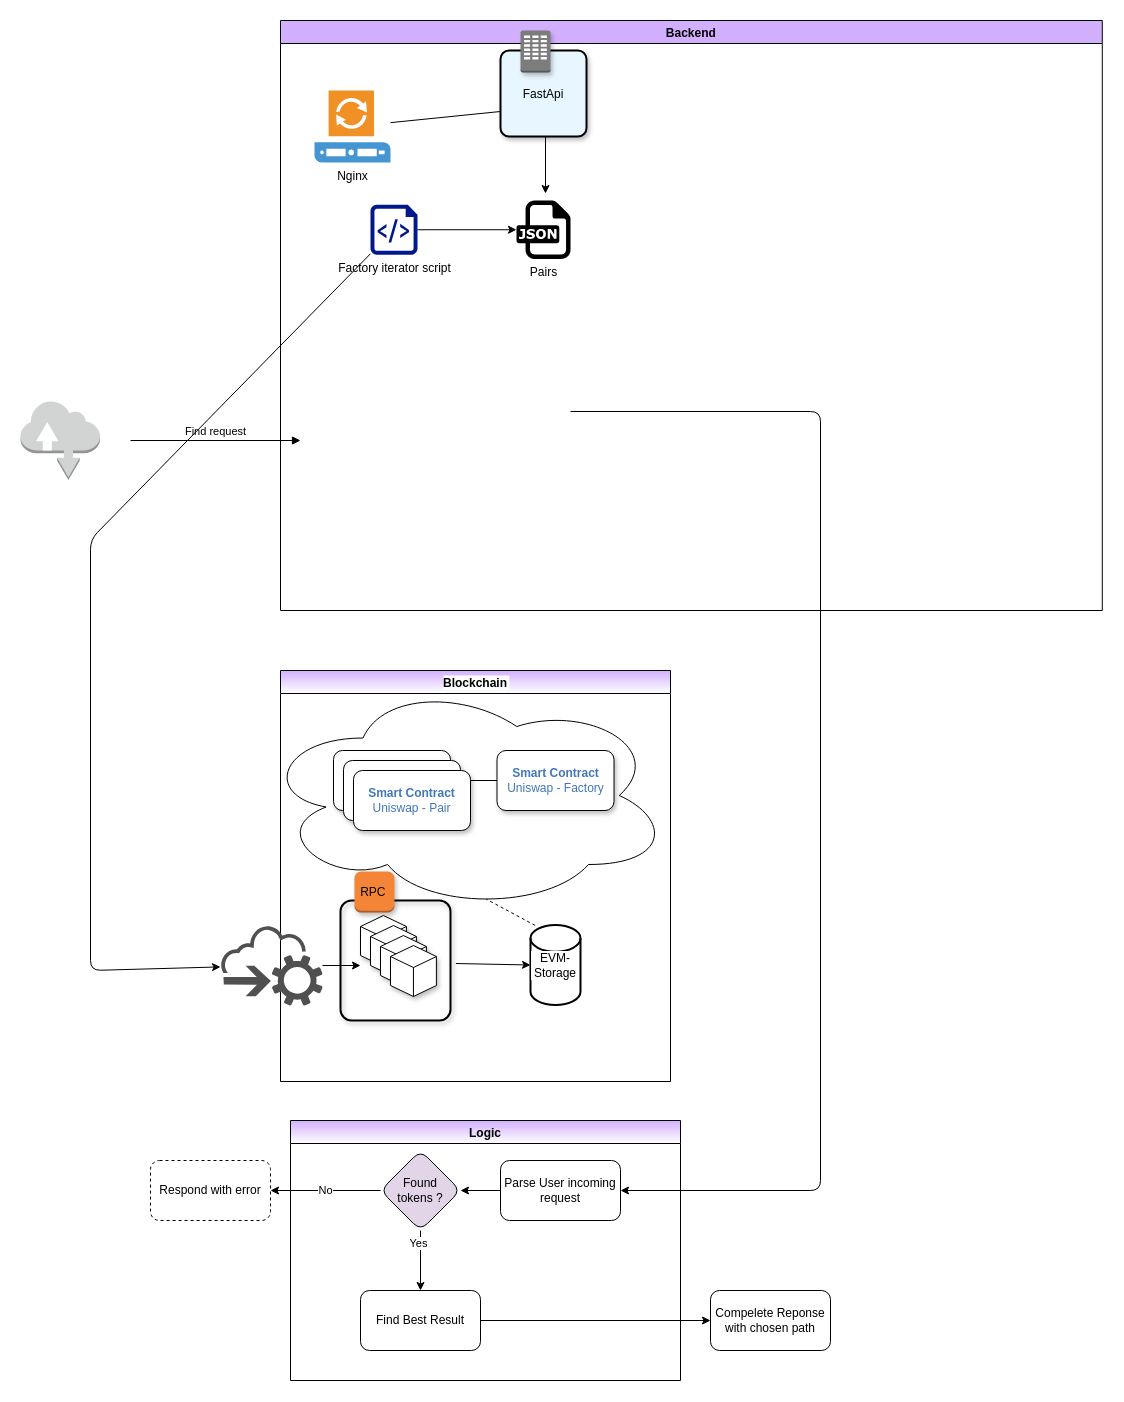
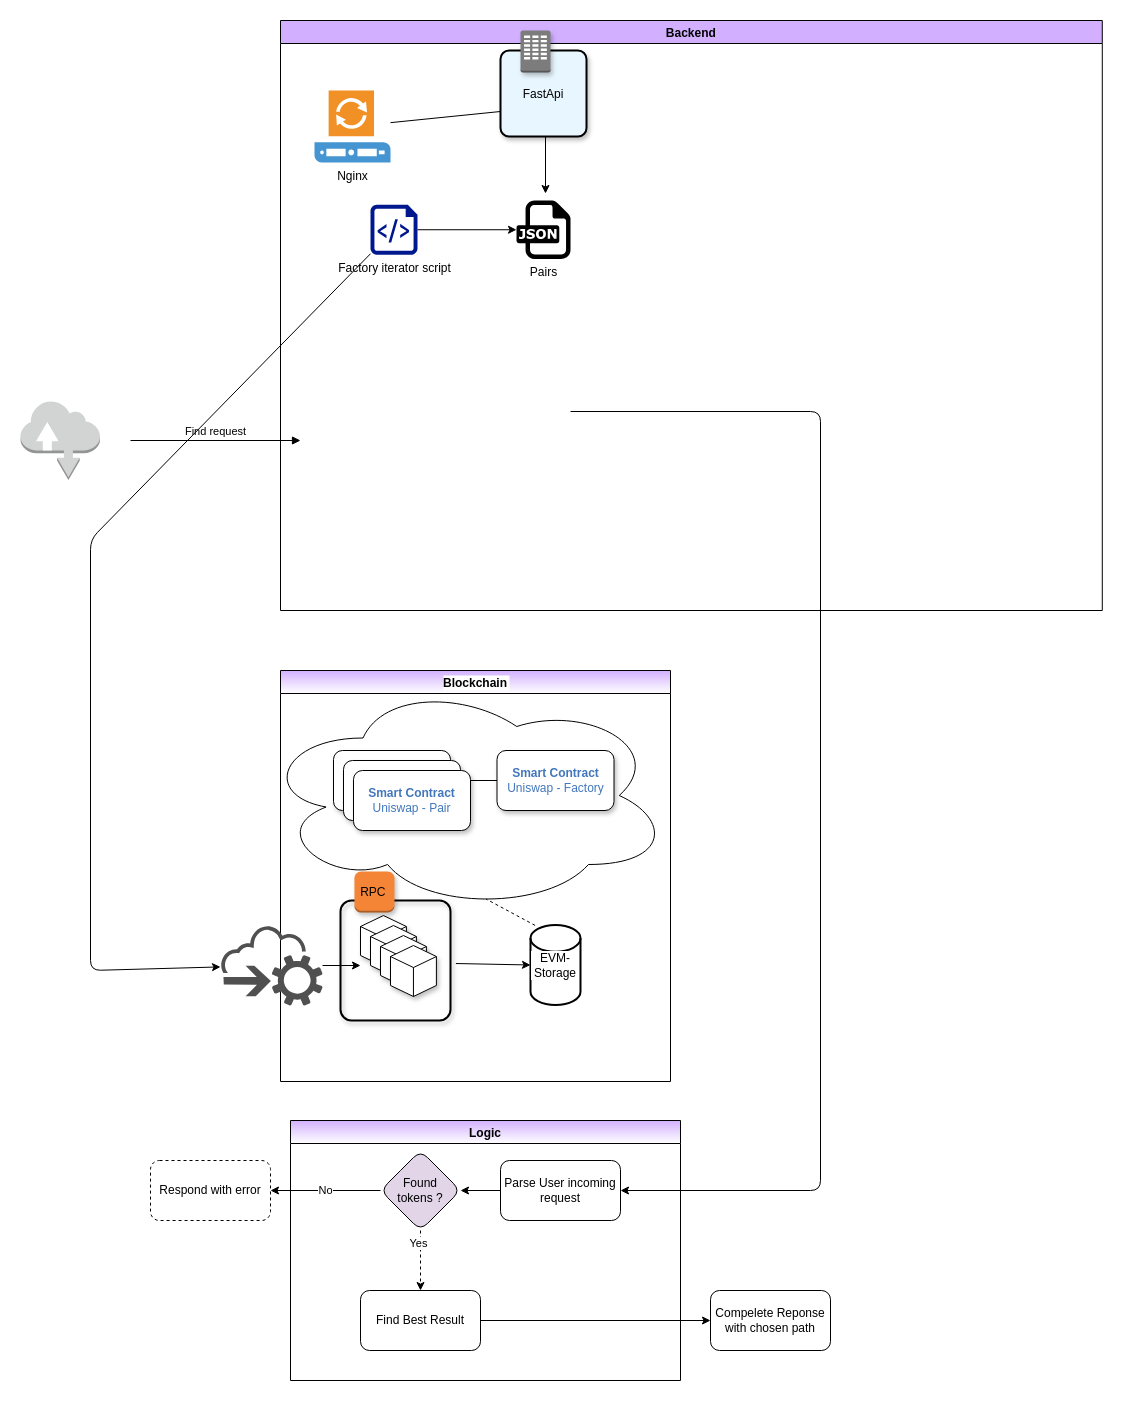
(421, 1266) -> (421, 1266)
